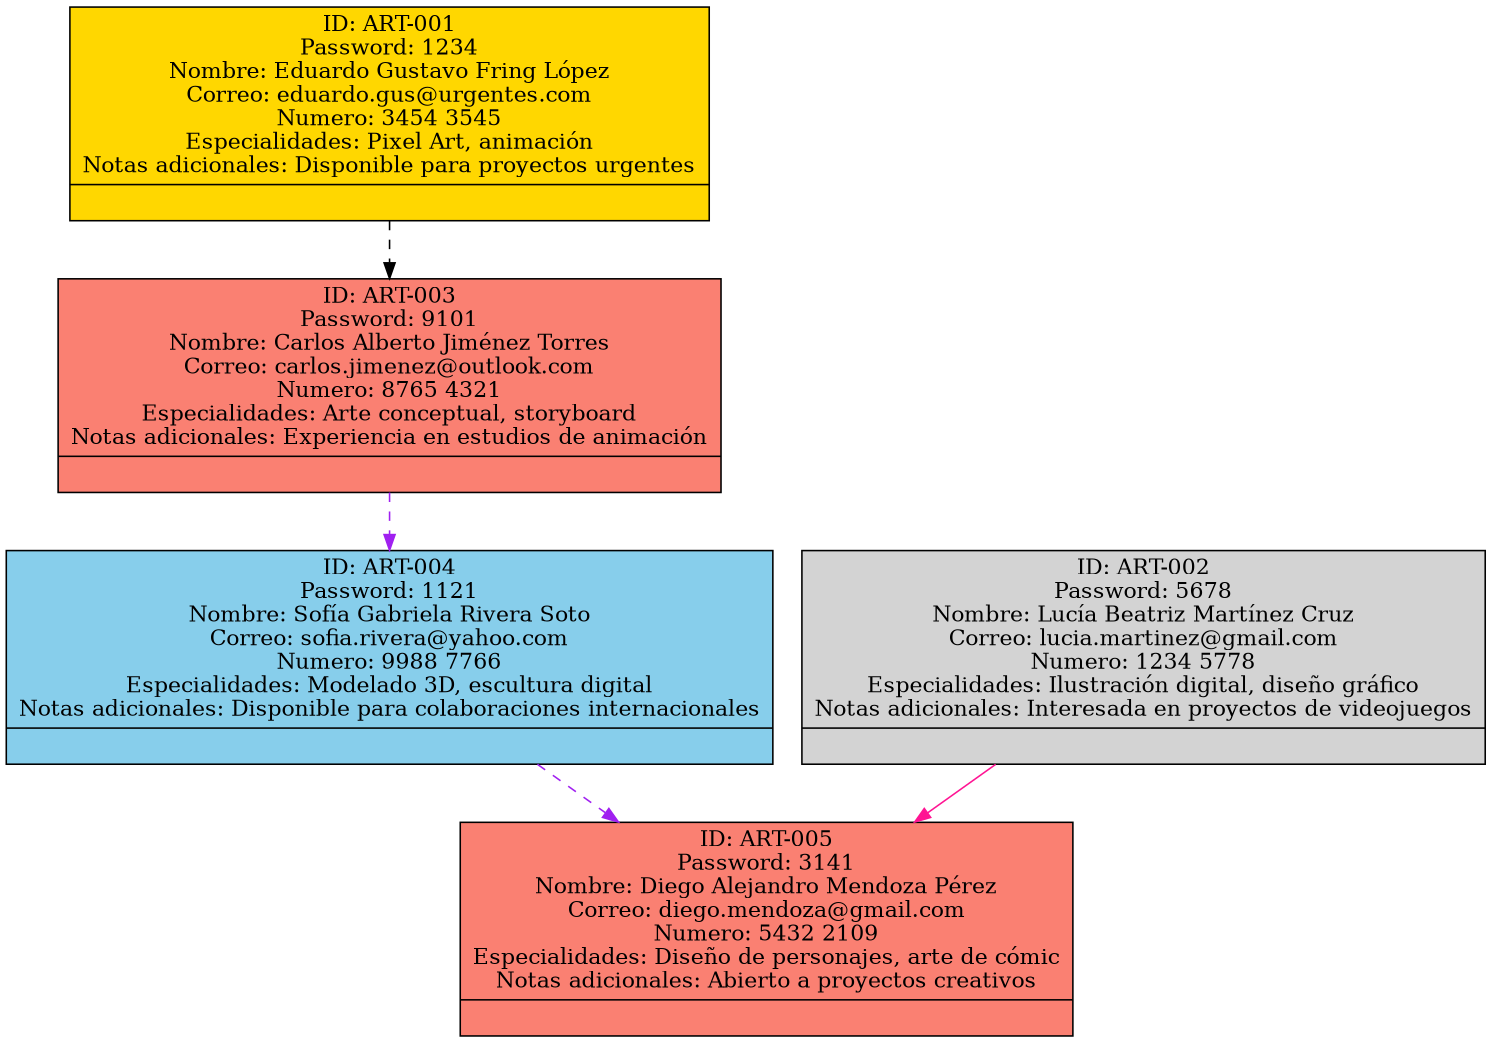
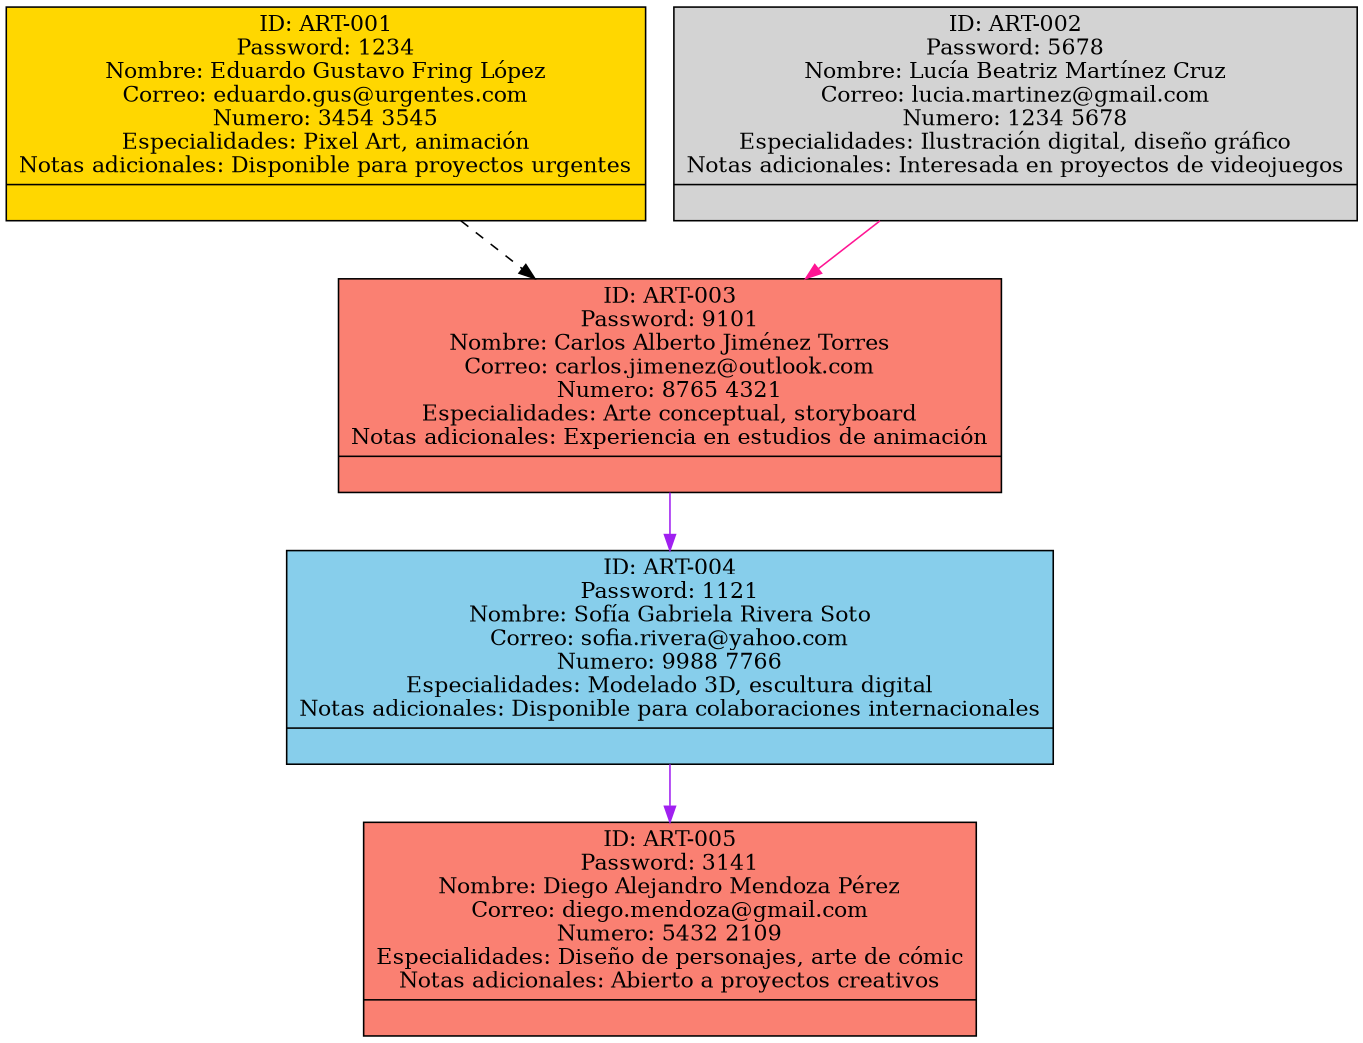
(390, 513) -> (670, 513)
(1144, 662) -> (1016, 119)
(571, 789) -> (670, 785)
(962, 789) -> (849, 245)
